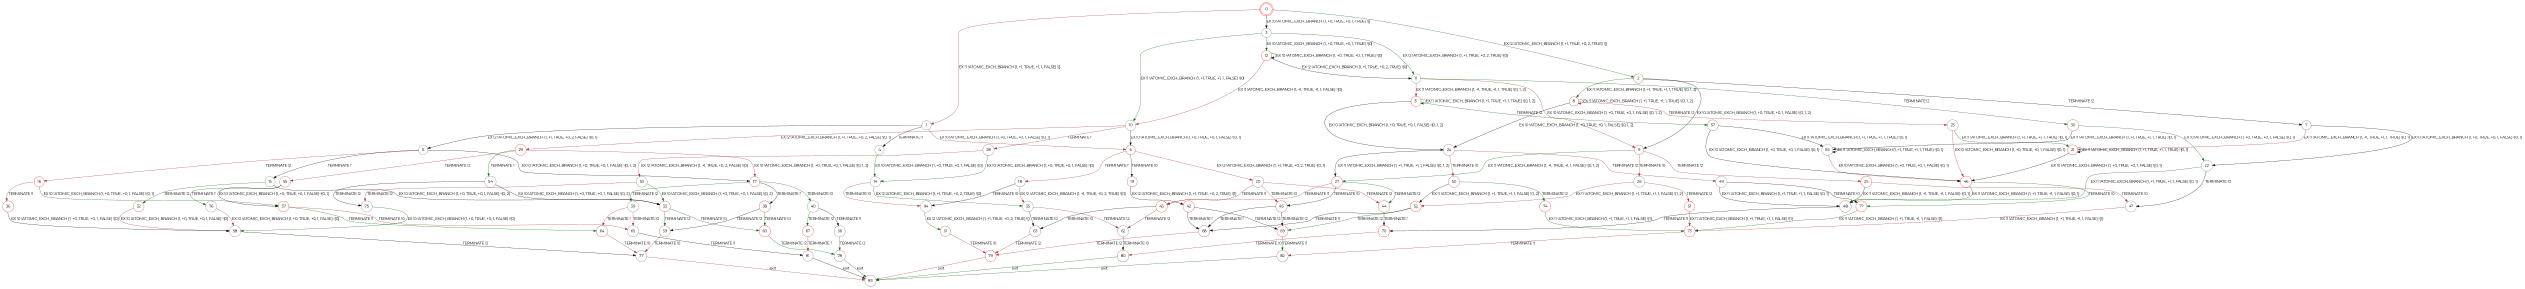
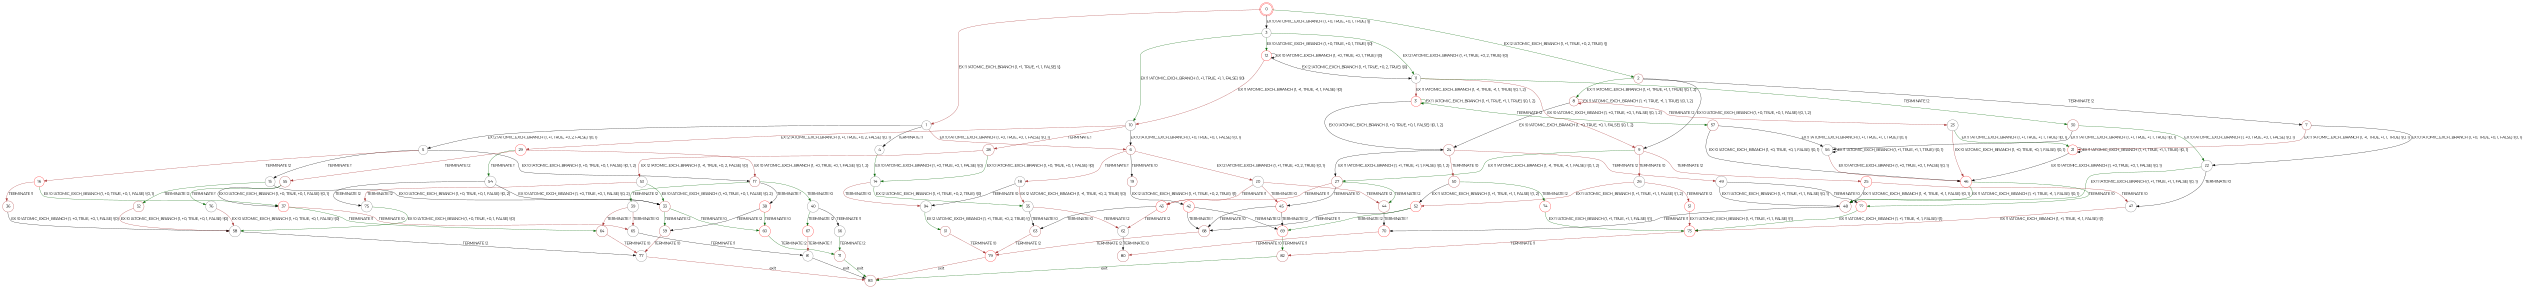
(1232, 219) -> (1232, 219)
(840, 256) -> (840, 256)
(998, 268) -> none
